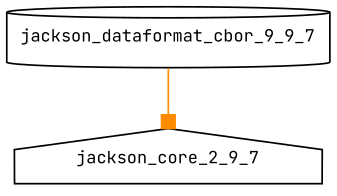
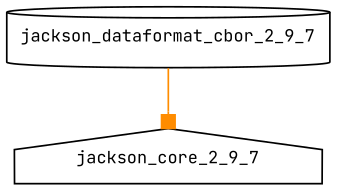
(168, 37) -> (168, 37)
